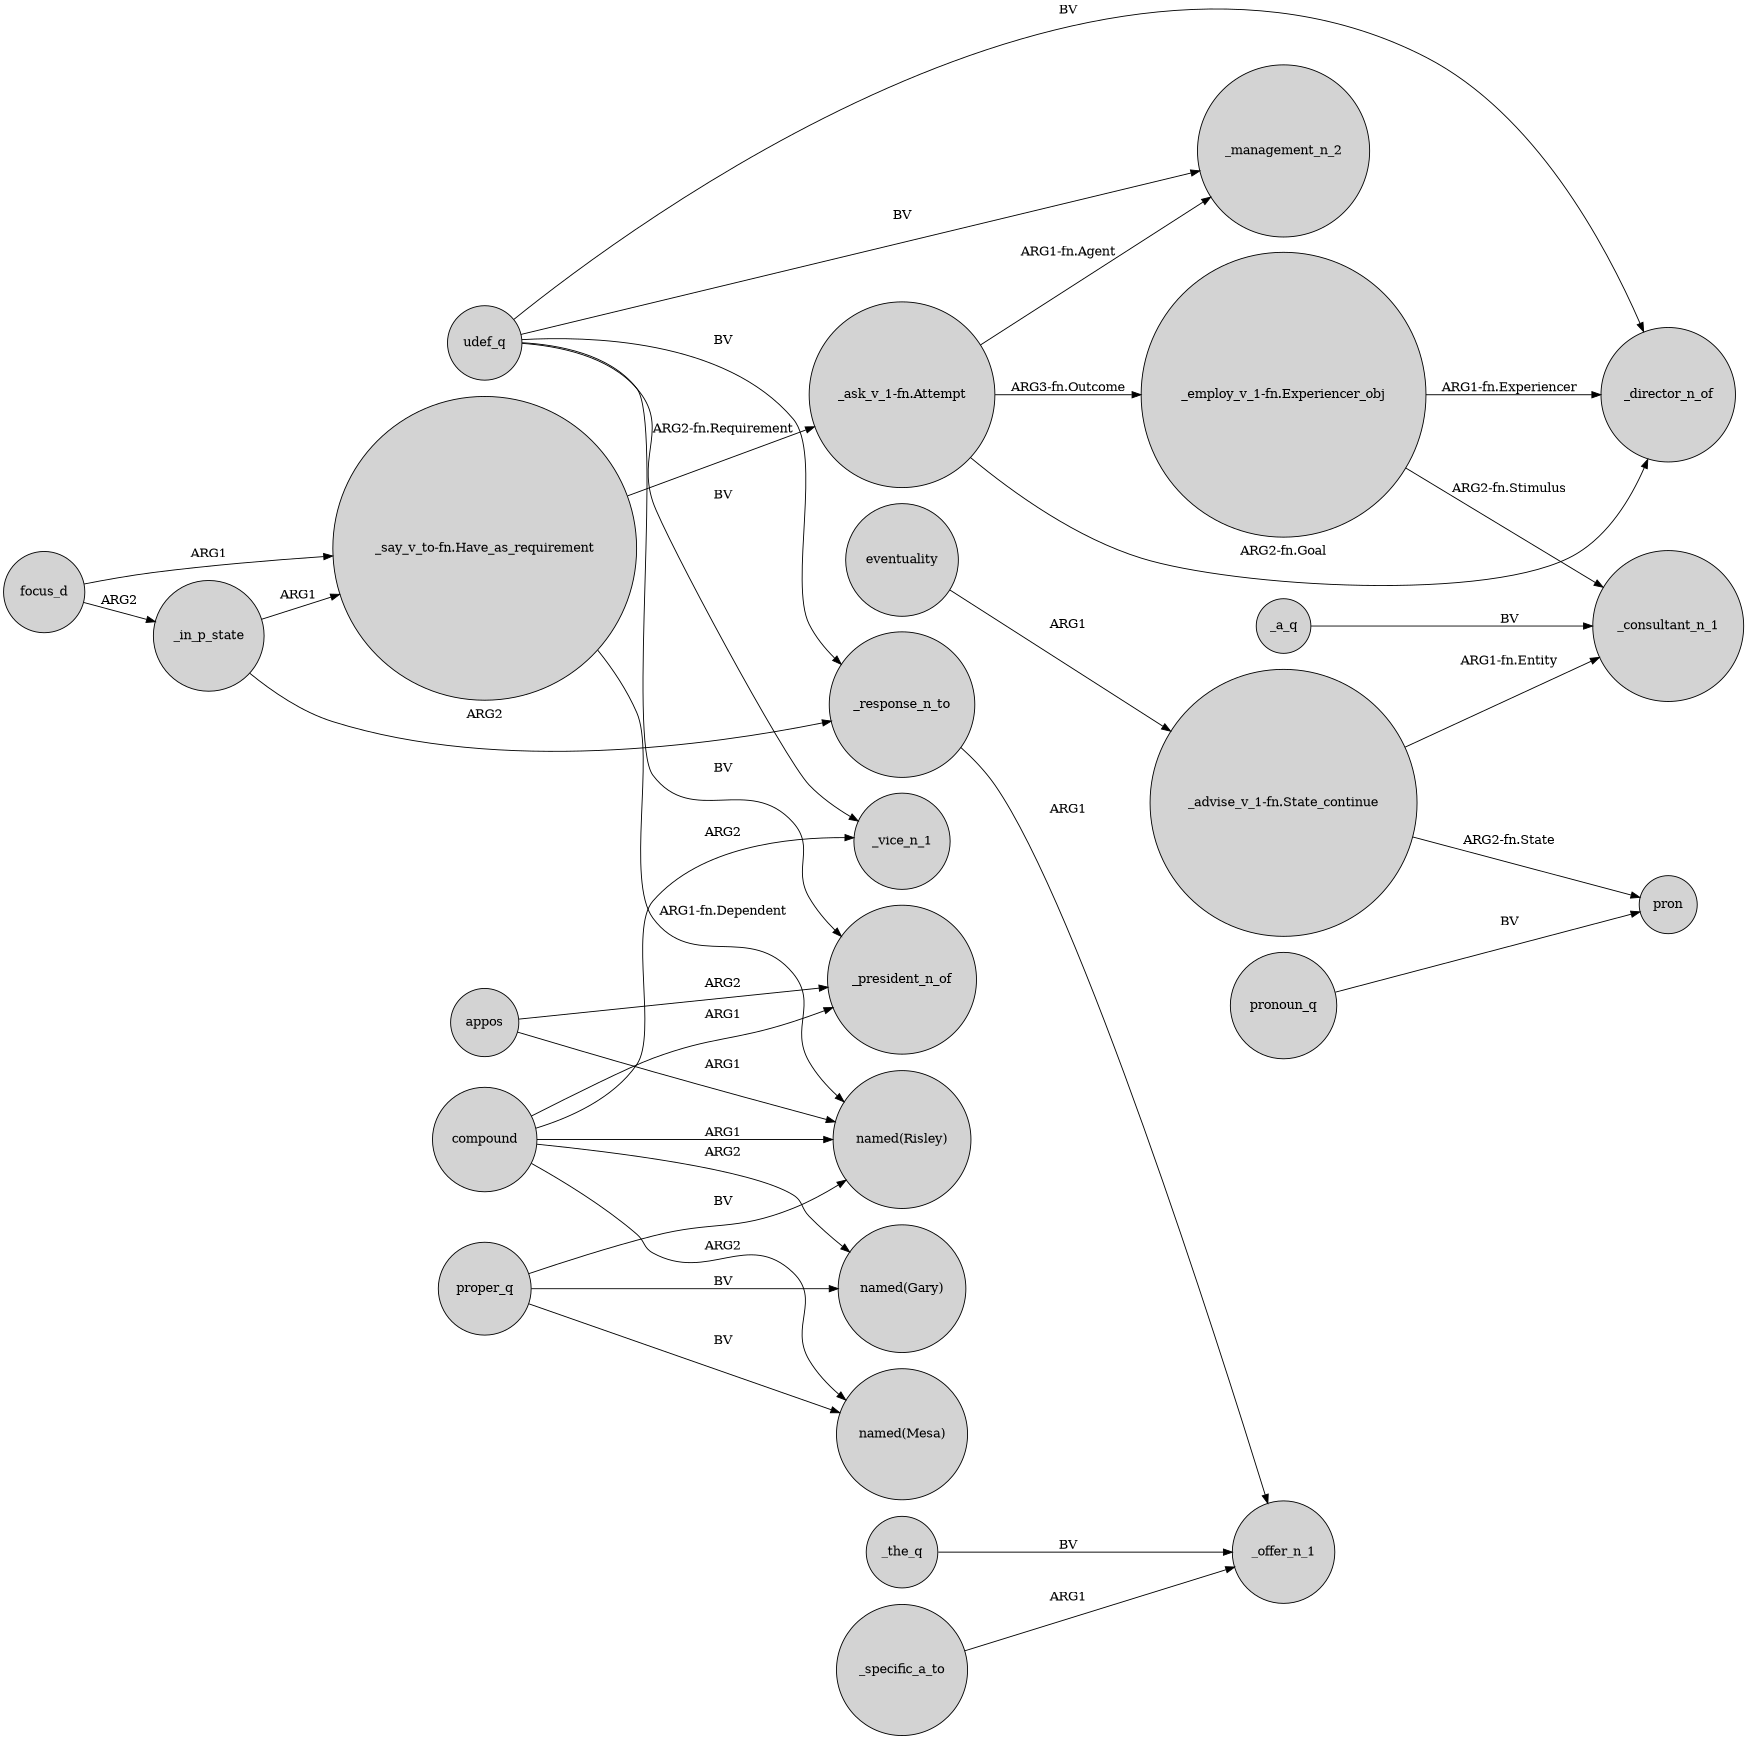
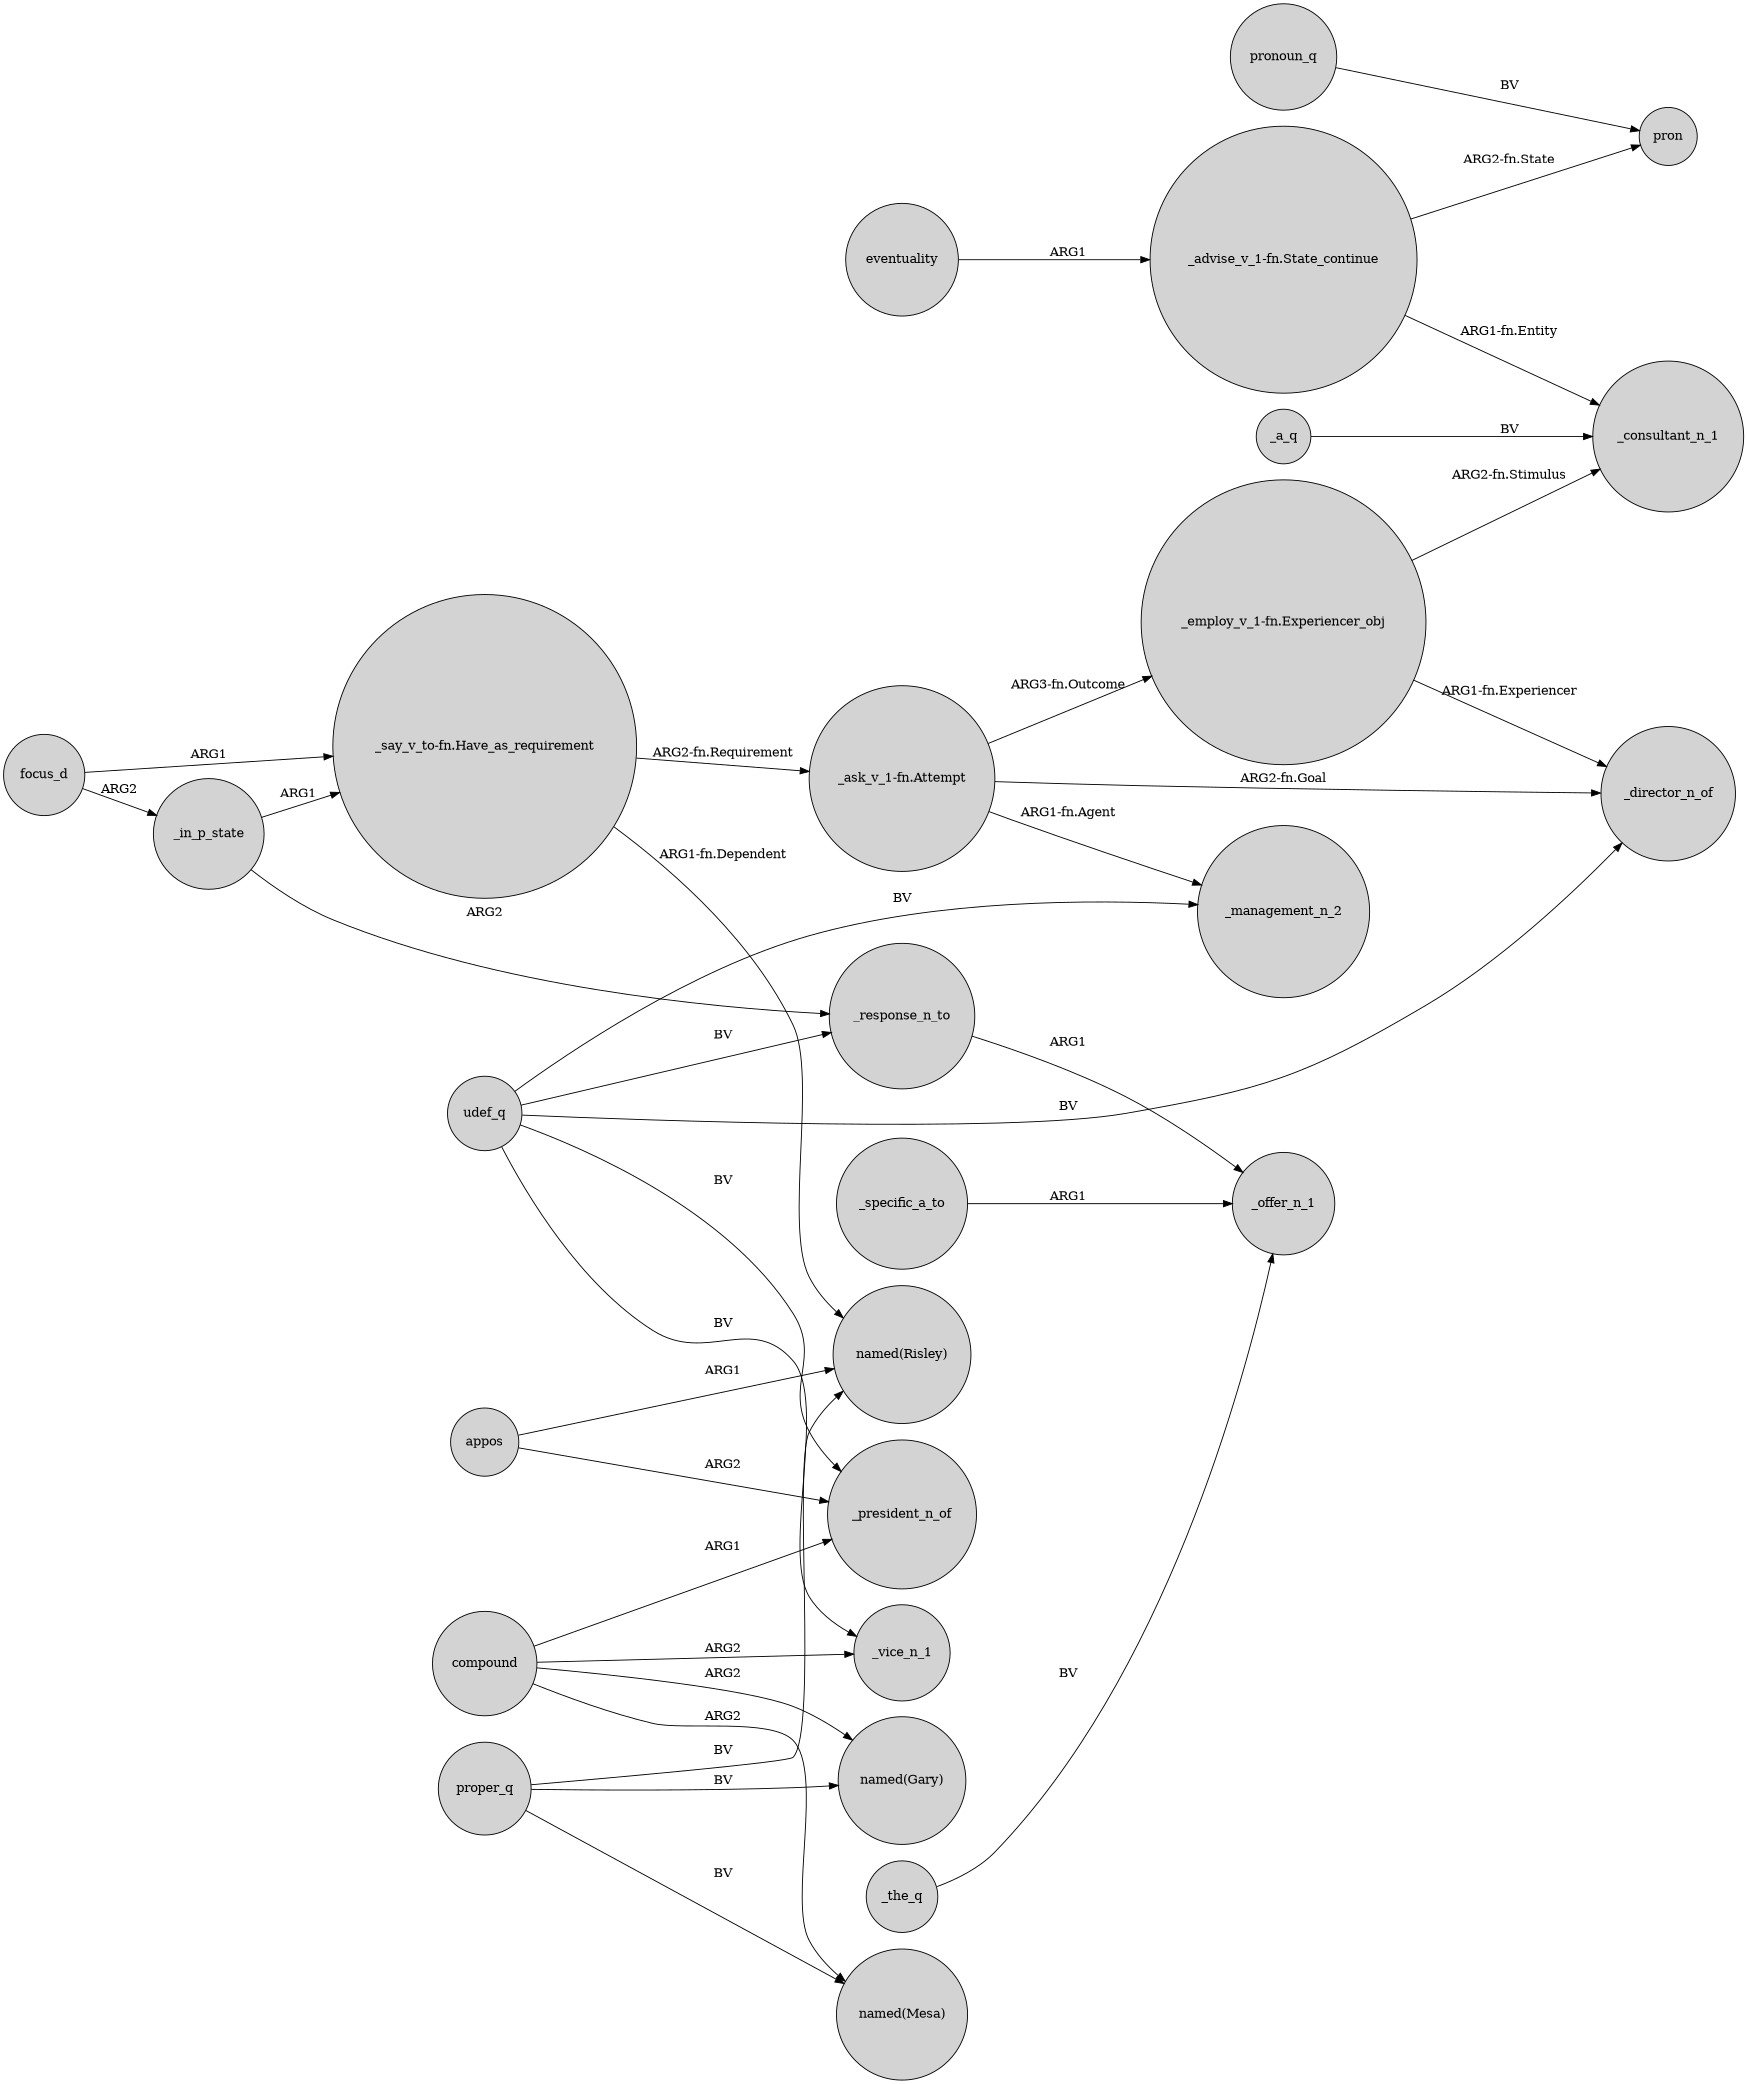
(680, 1140) -> none
